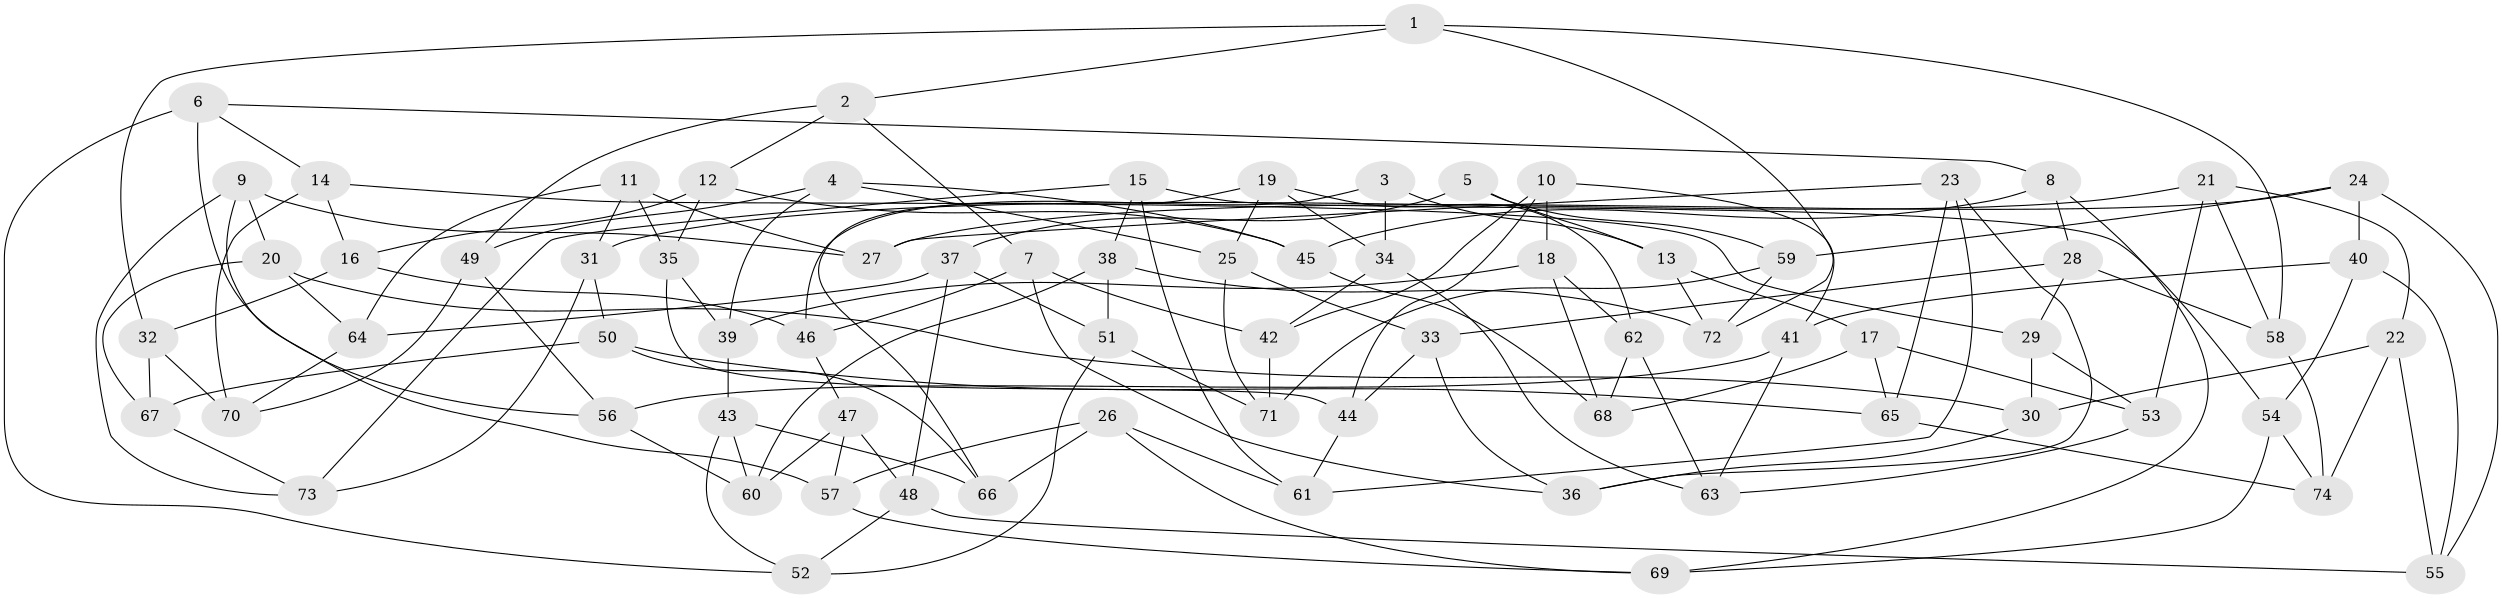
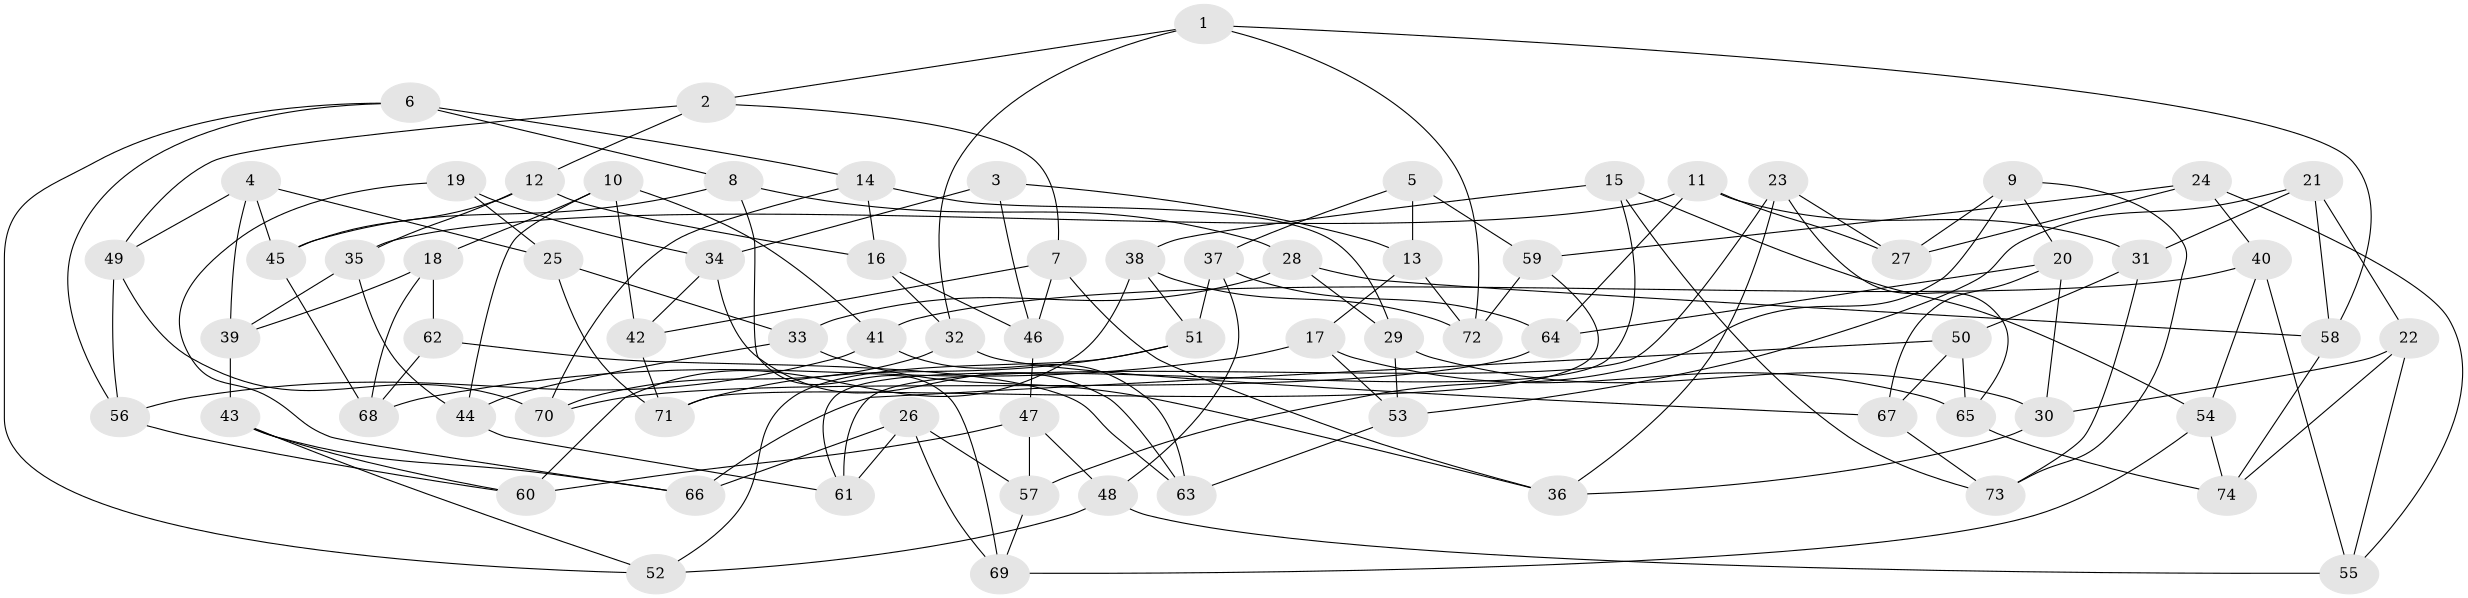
(1581, 237) -> none
